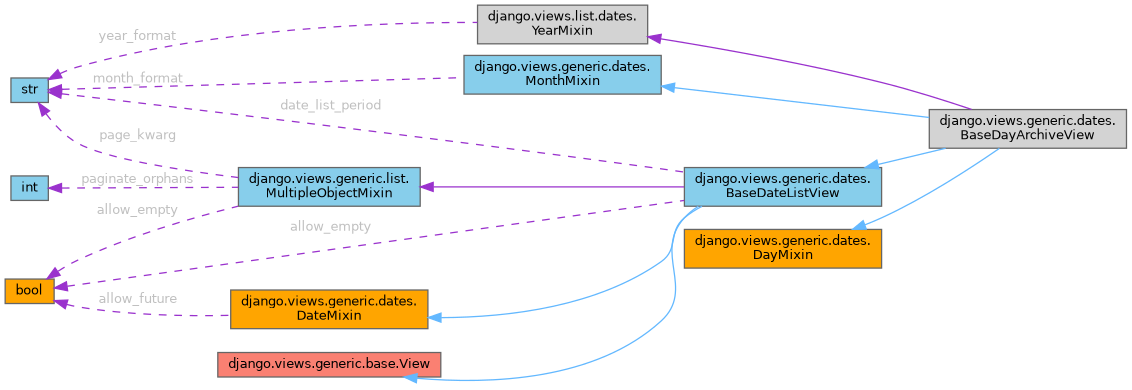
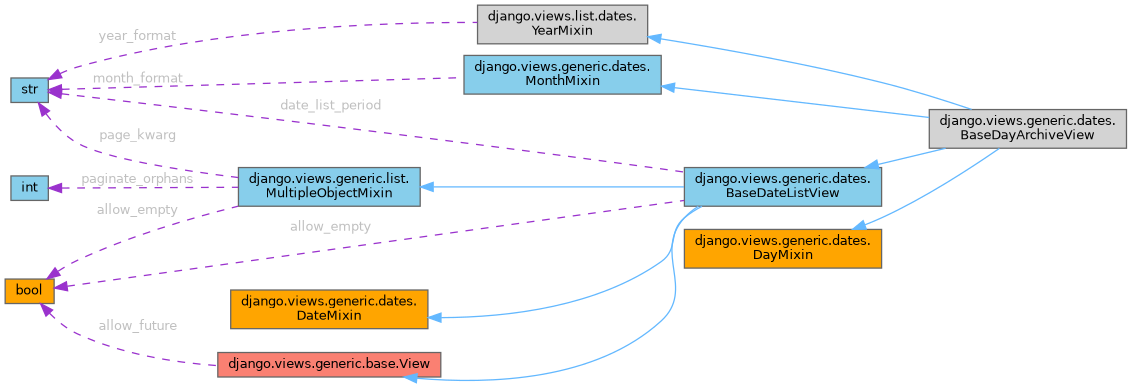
(818, 68) -> (818, 68)
(559, 187) -> (559, 187)
(148, 314) -> (129, 352)
